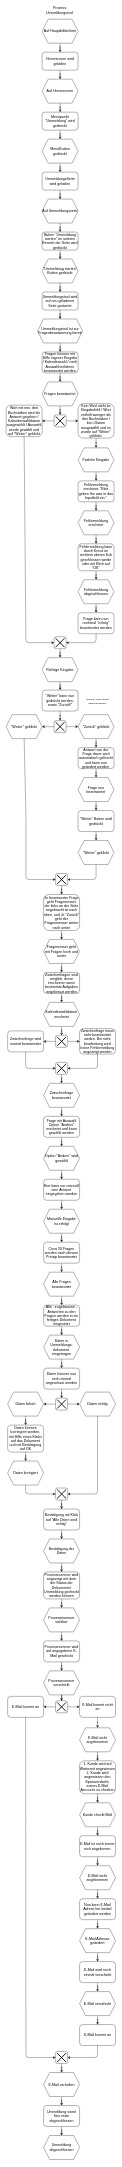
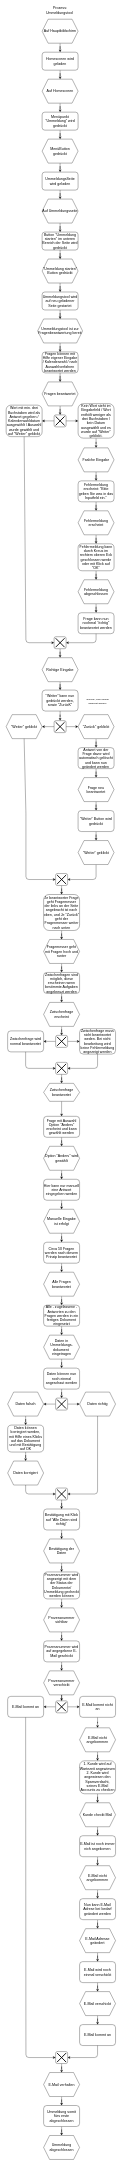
(62, 1014) -> (62, 1014)
(62, 1095) -> (62, 1092)
